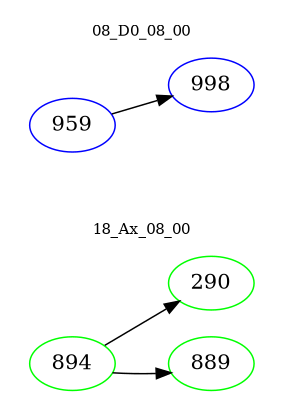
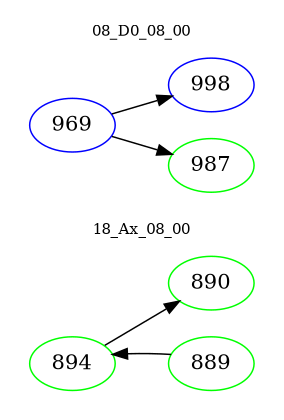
(72, 125) -> (72, 125)
none -> (211, 165)
(211, 283) -> (211, 283)
(134, 374) -> (149, 354)
